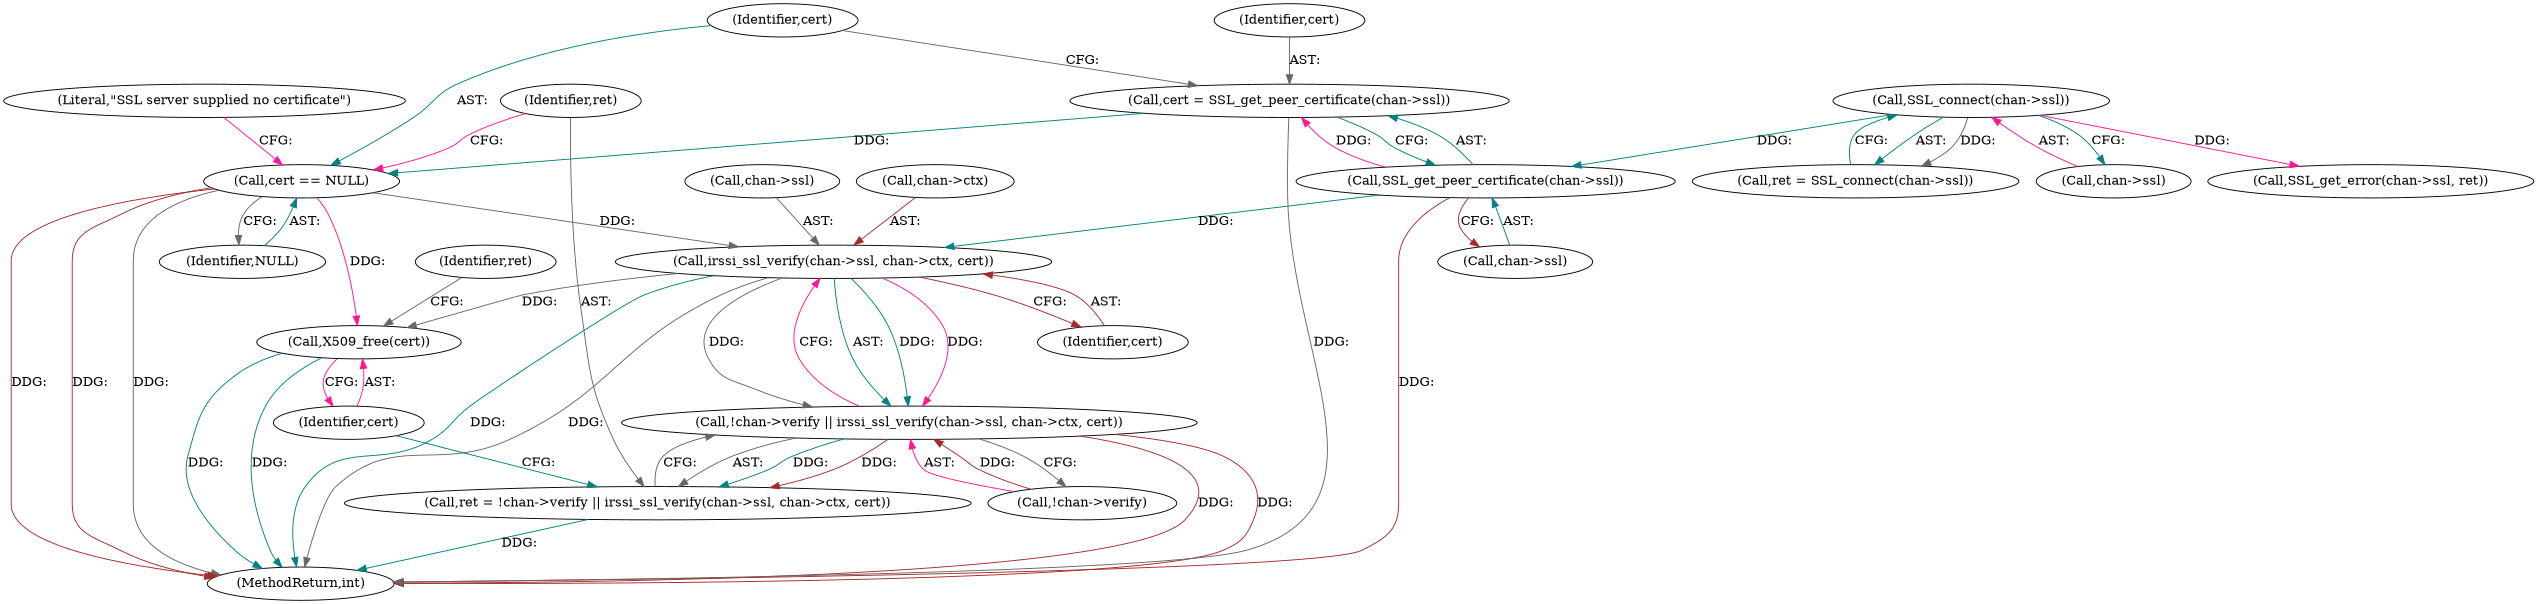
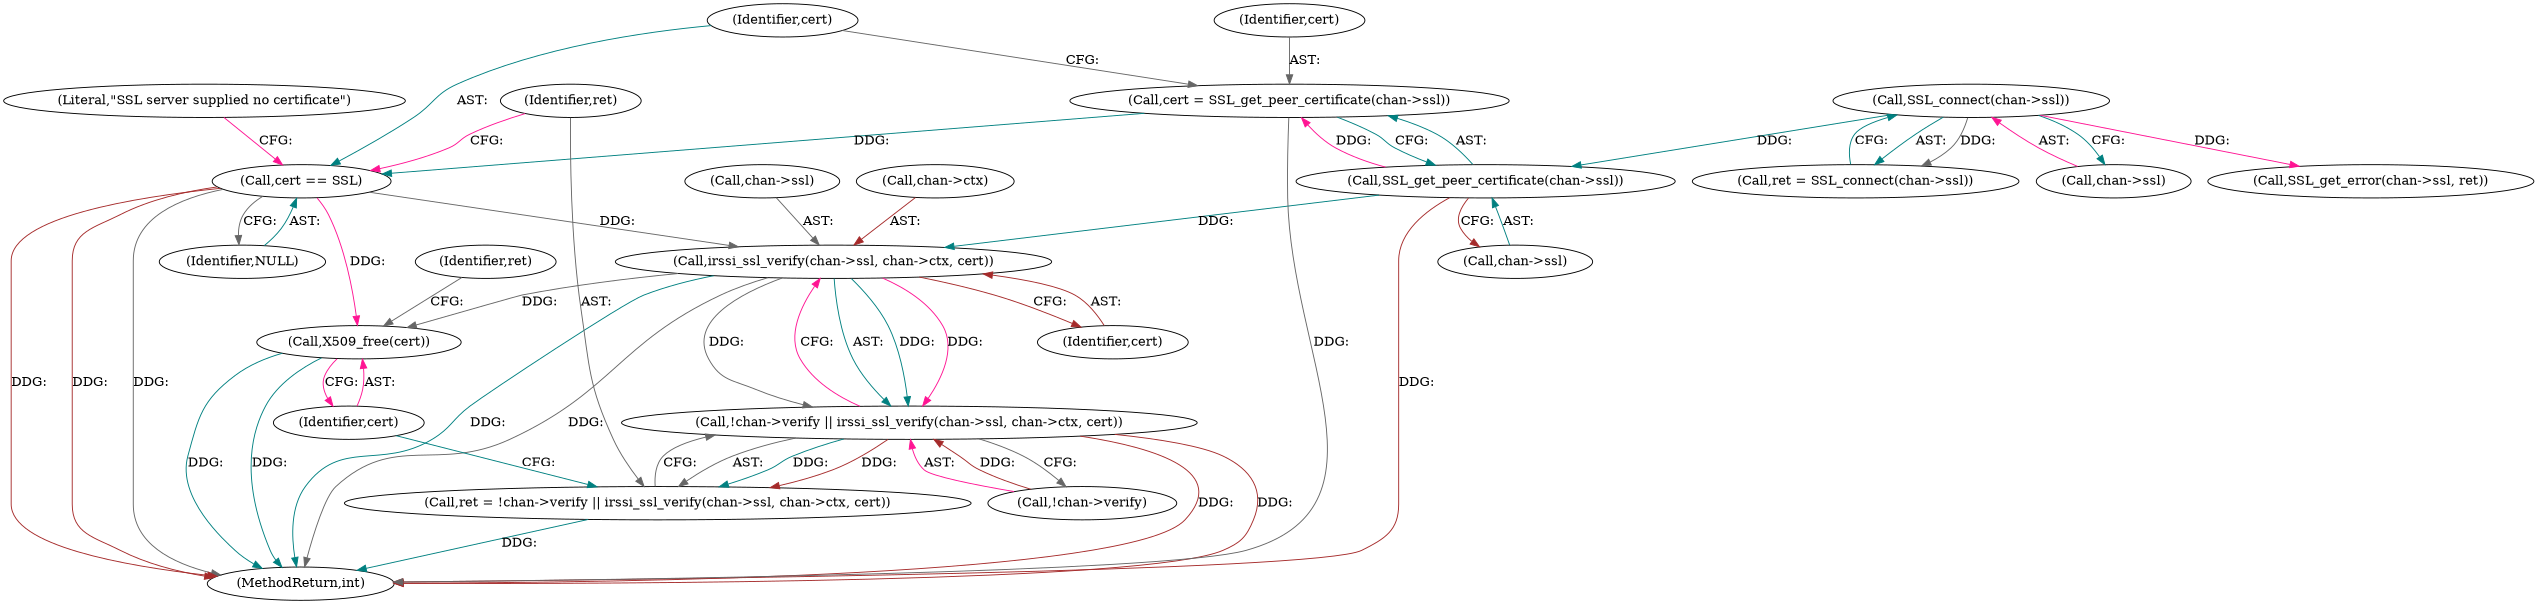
(302, 181) -> (302, 181)
